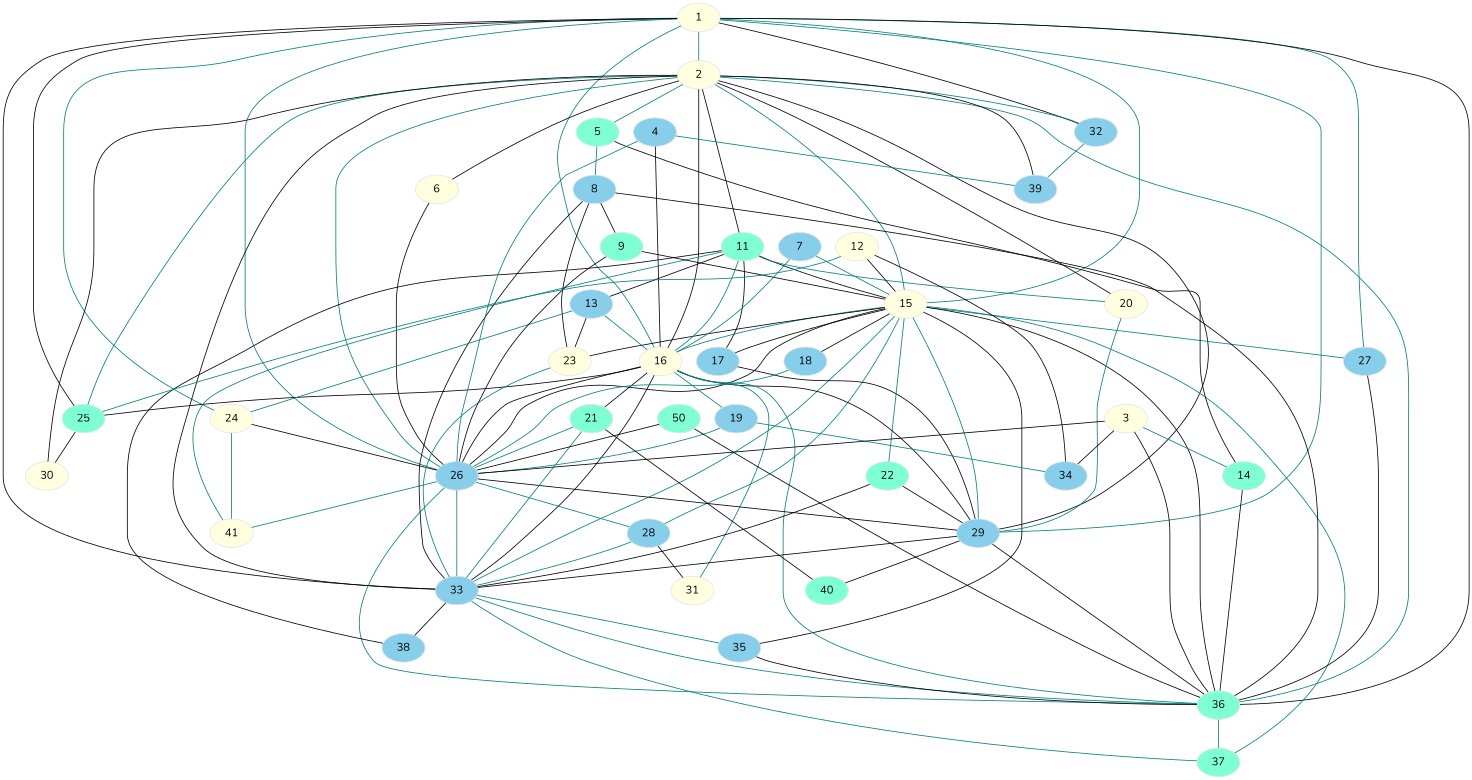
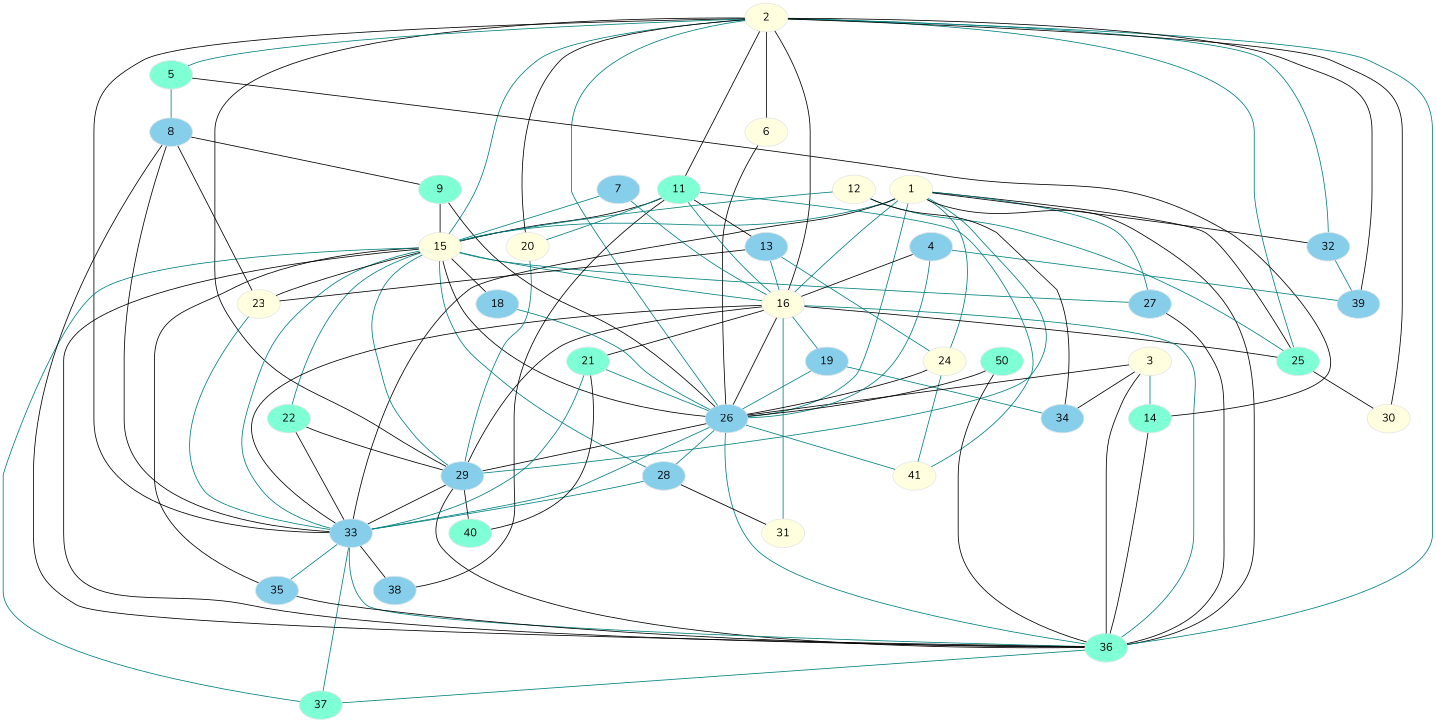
(699, 46) -> none
(881, 275) -> (664, 209)
(718, 361) -> none
